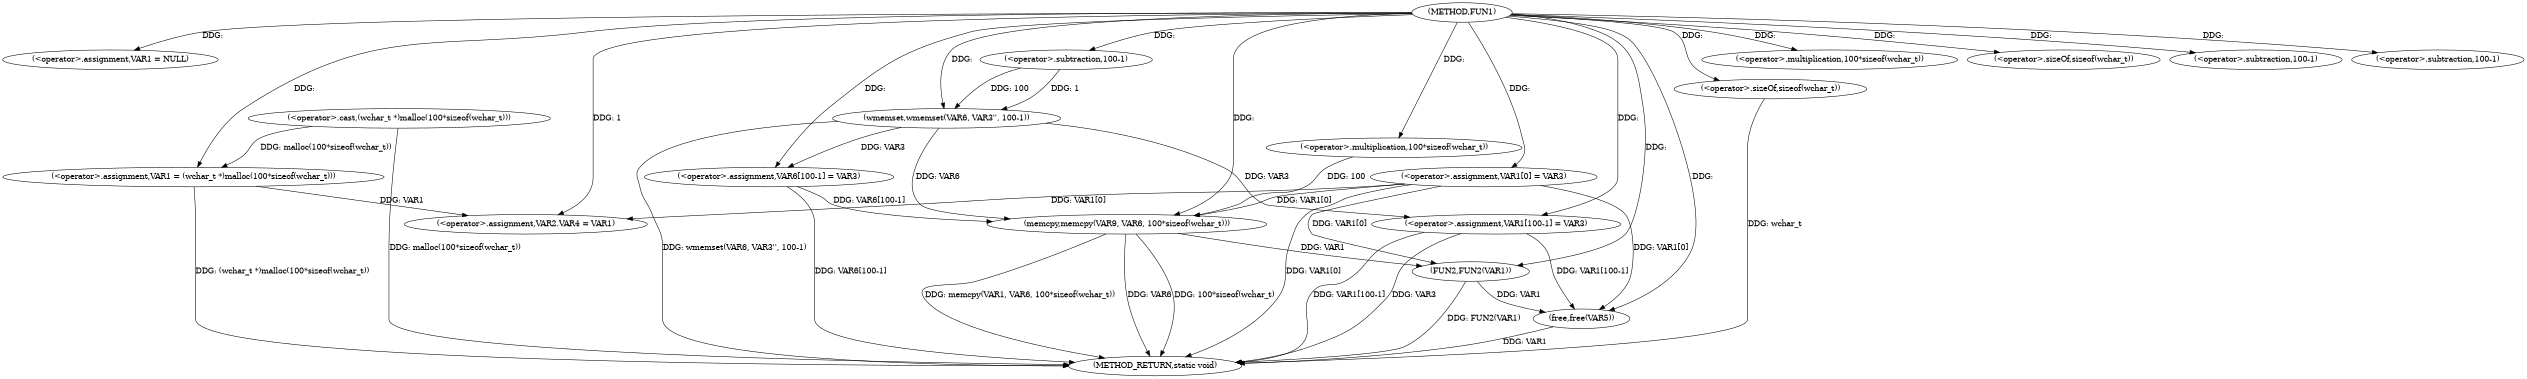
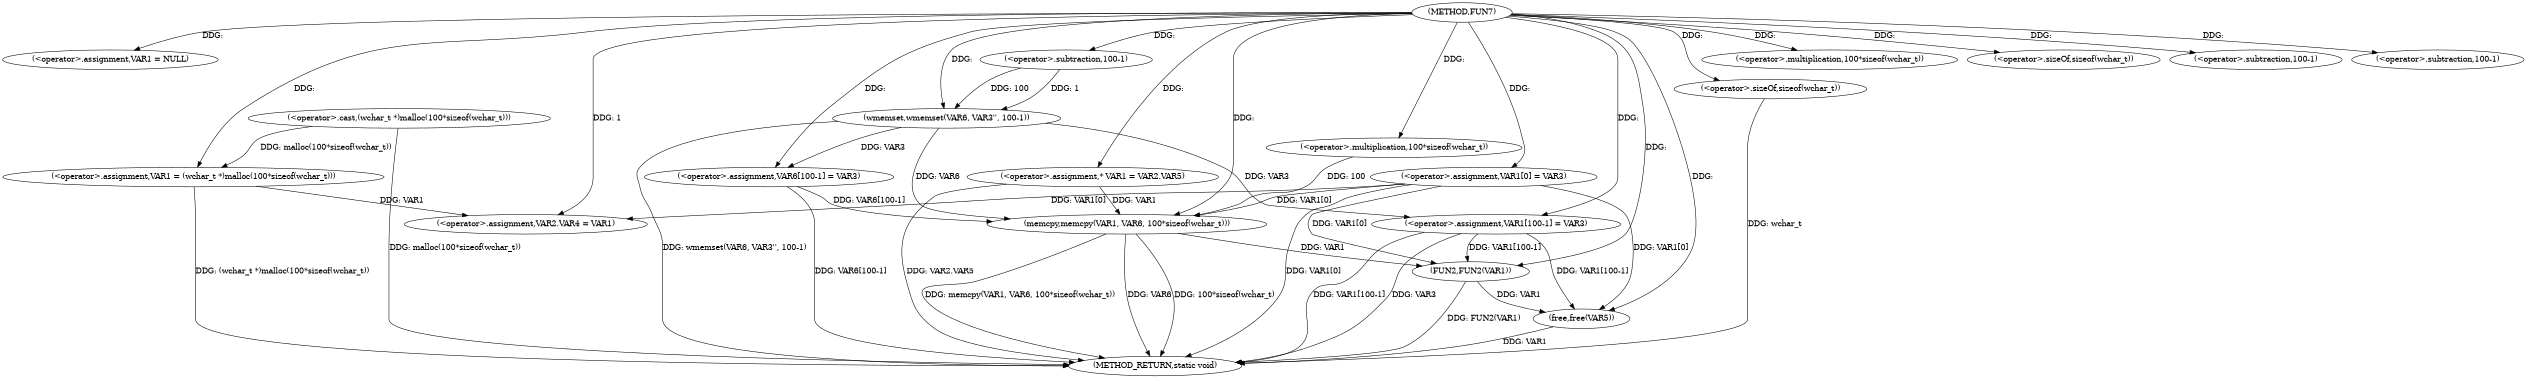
(1462, 12) -> (1462, 12)
none -> (1093, 177)
(1127, 224) -> (1127, 224)
none -> (1469, 244)
